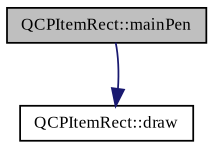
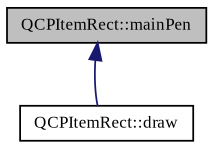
(118, 66) -> (95, 83)
